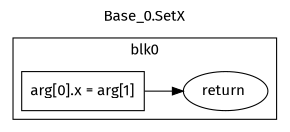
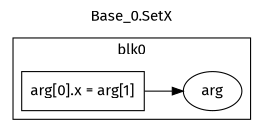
(226, 91) -> (213, 91)
